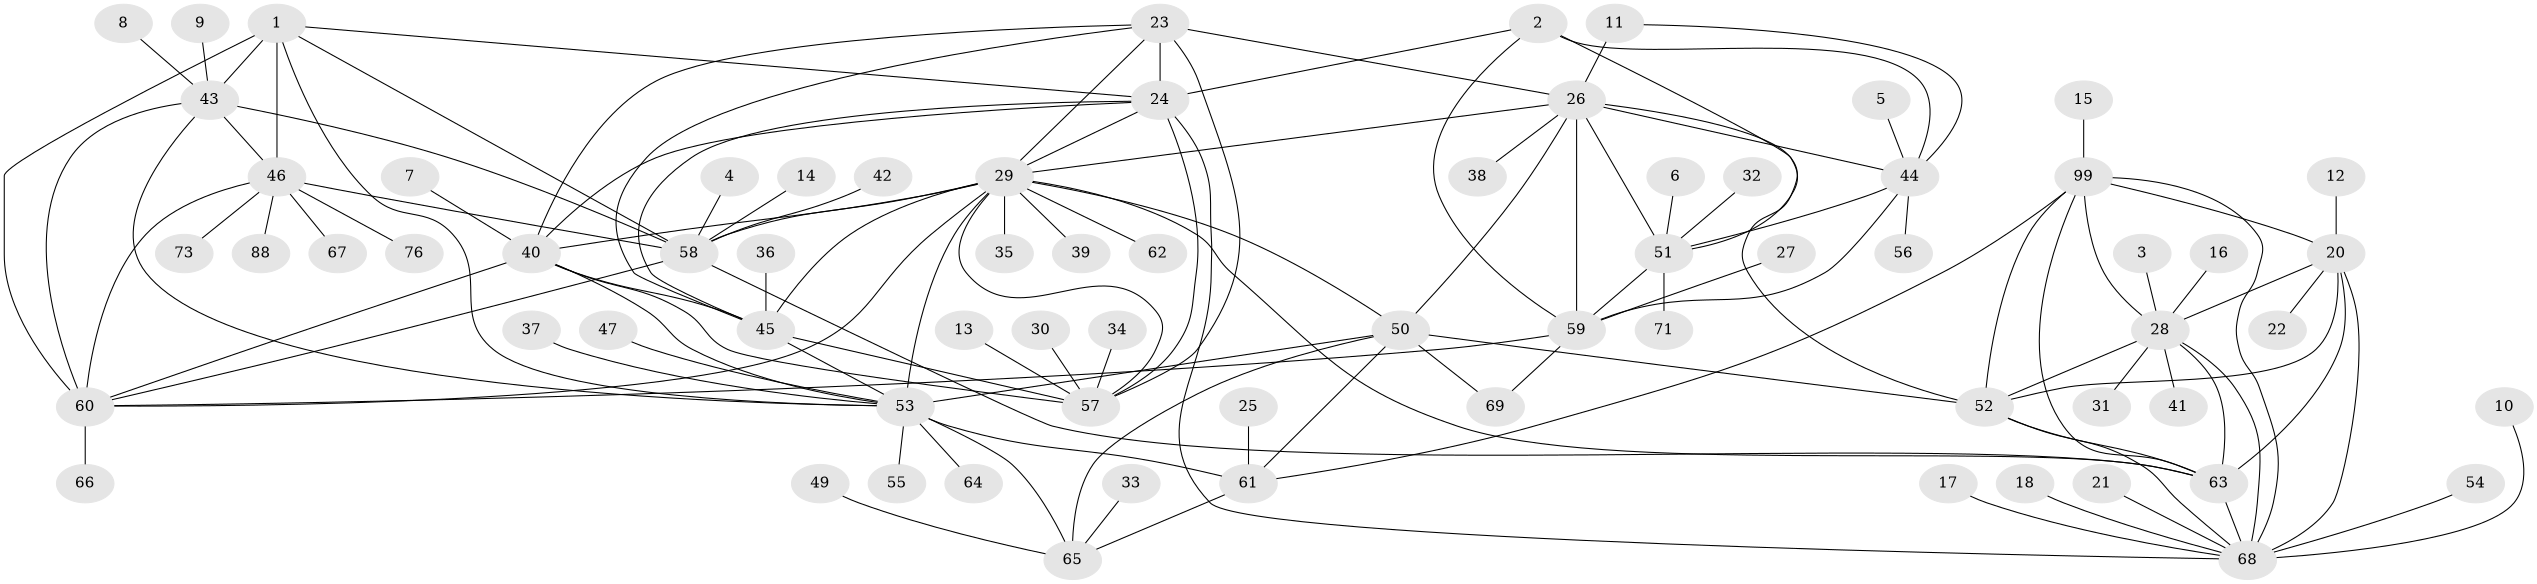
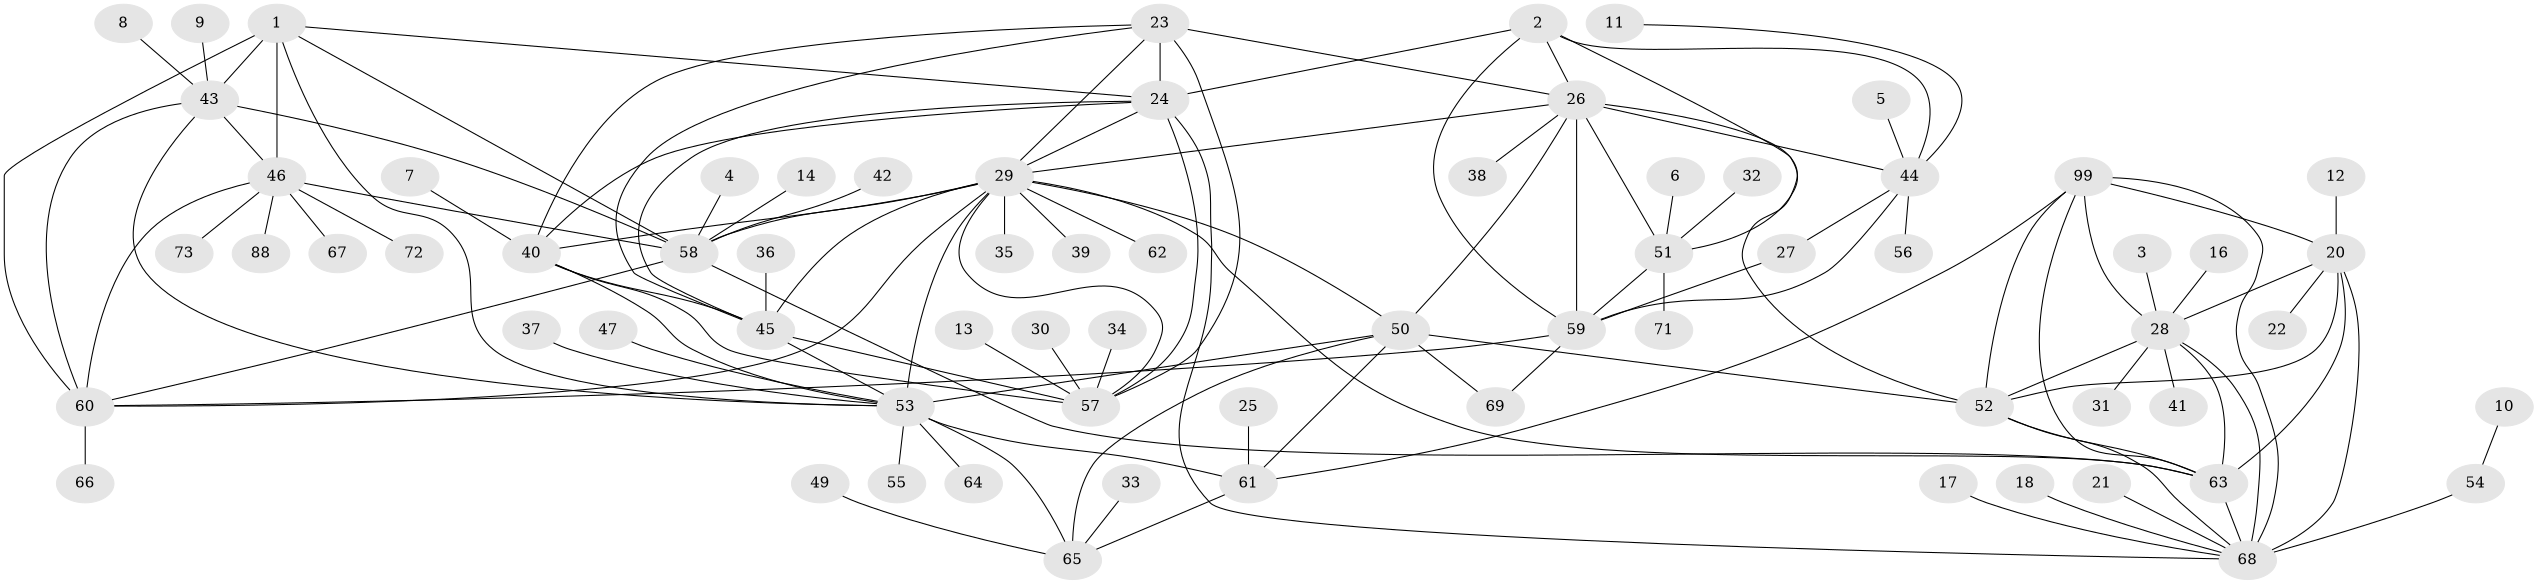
(1596, 62) -> (1557, 62)
(2084, 100) -> none
(1790, 220) -> (1848, 215)
(414, 254) -> (414, 254)
(308, 329) -> none
(2439, 536) -> (2490, 445)
